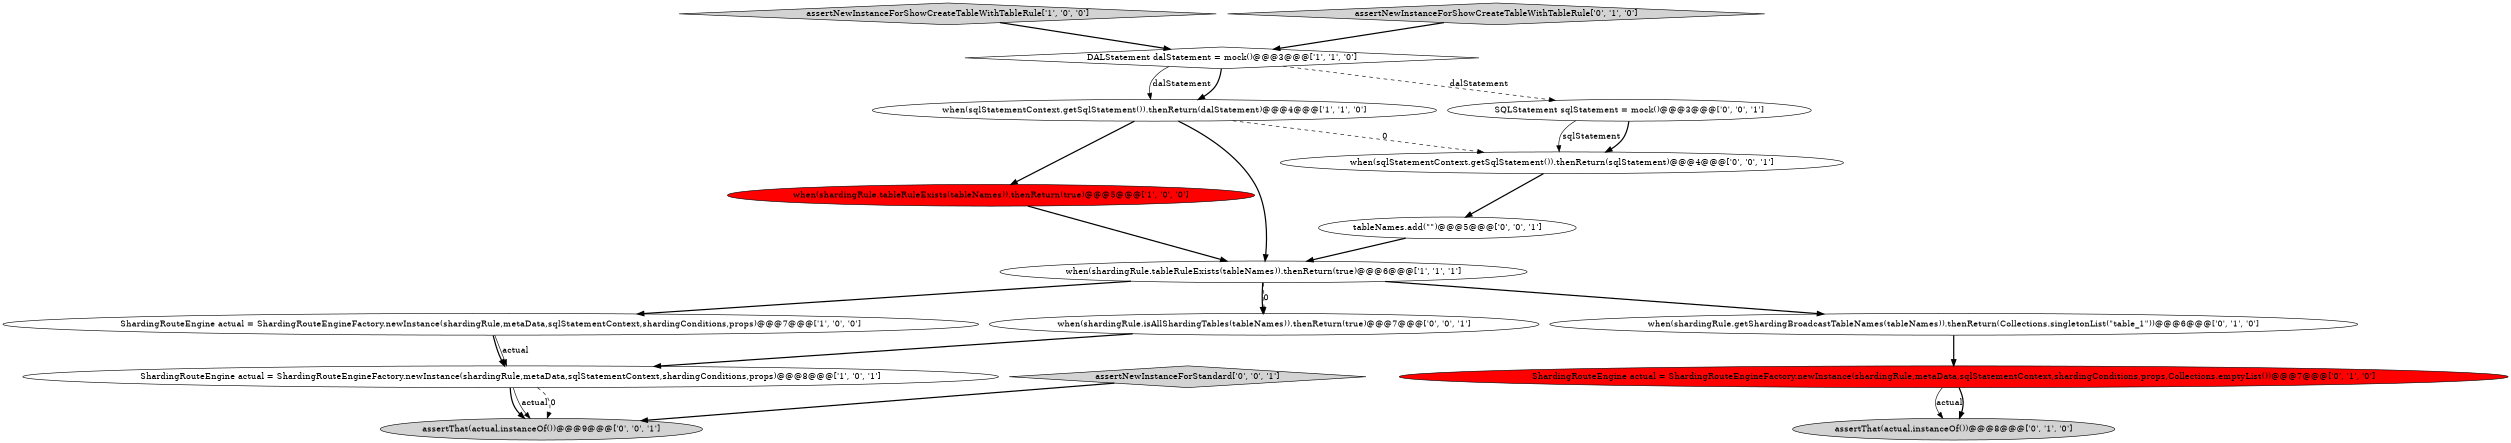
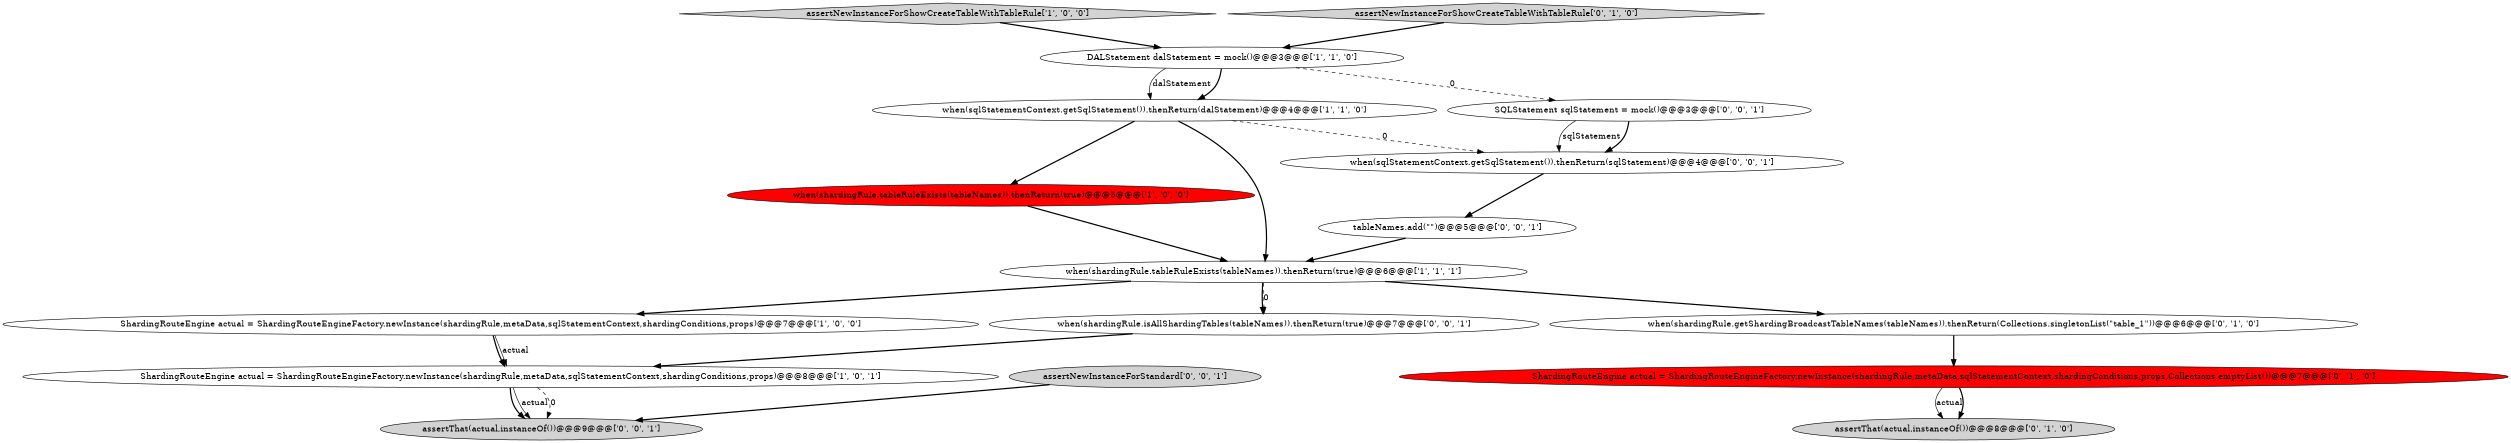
(1222, 58) -> (1222, 58)
(1479, 84) -> (1453, 84)
(1188, 377) -> (1135, 377)
